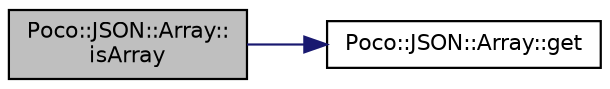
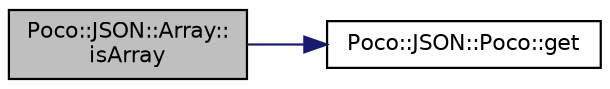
(464, 44) -> (464, 44)
